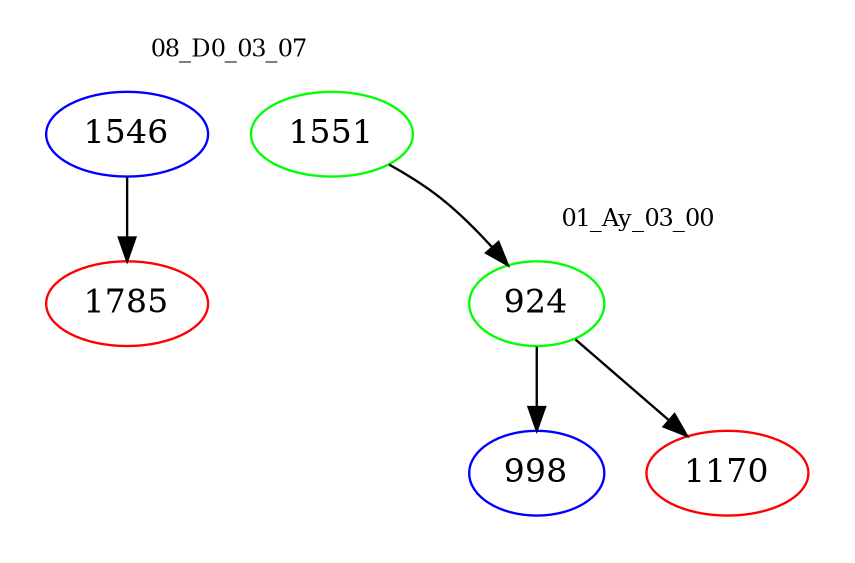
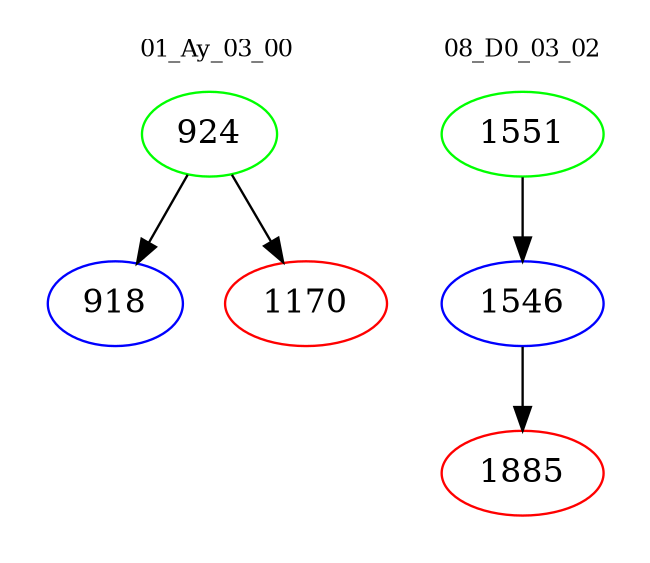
(230, 51) -> (523, 51)
(464, 219) -> (523, 207)
(127, 304) -> (523, 473)
(537, 473) -> (115, 304)
